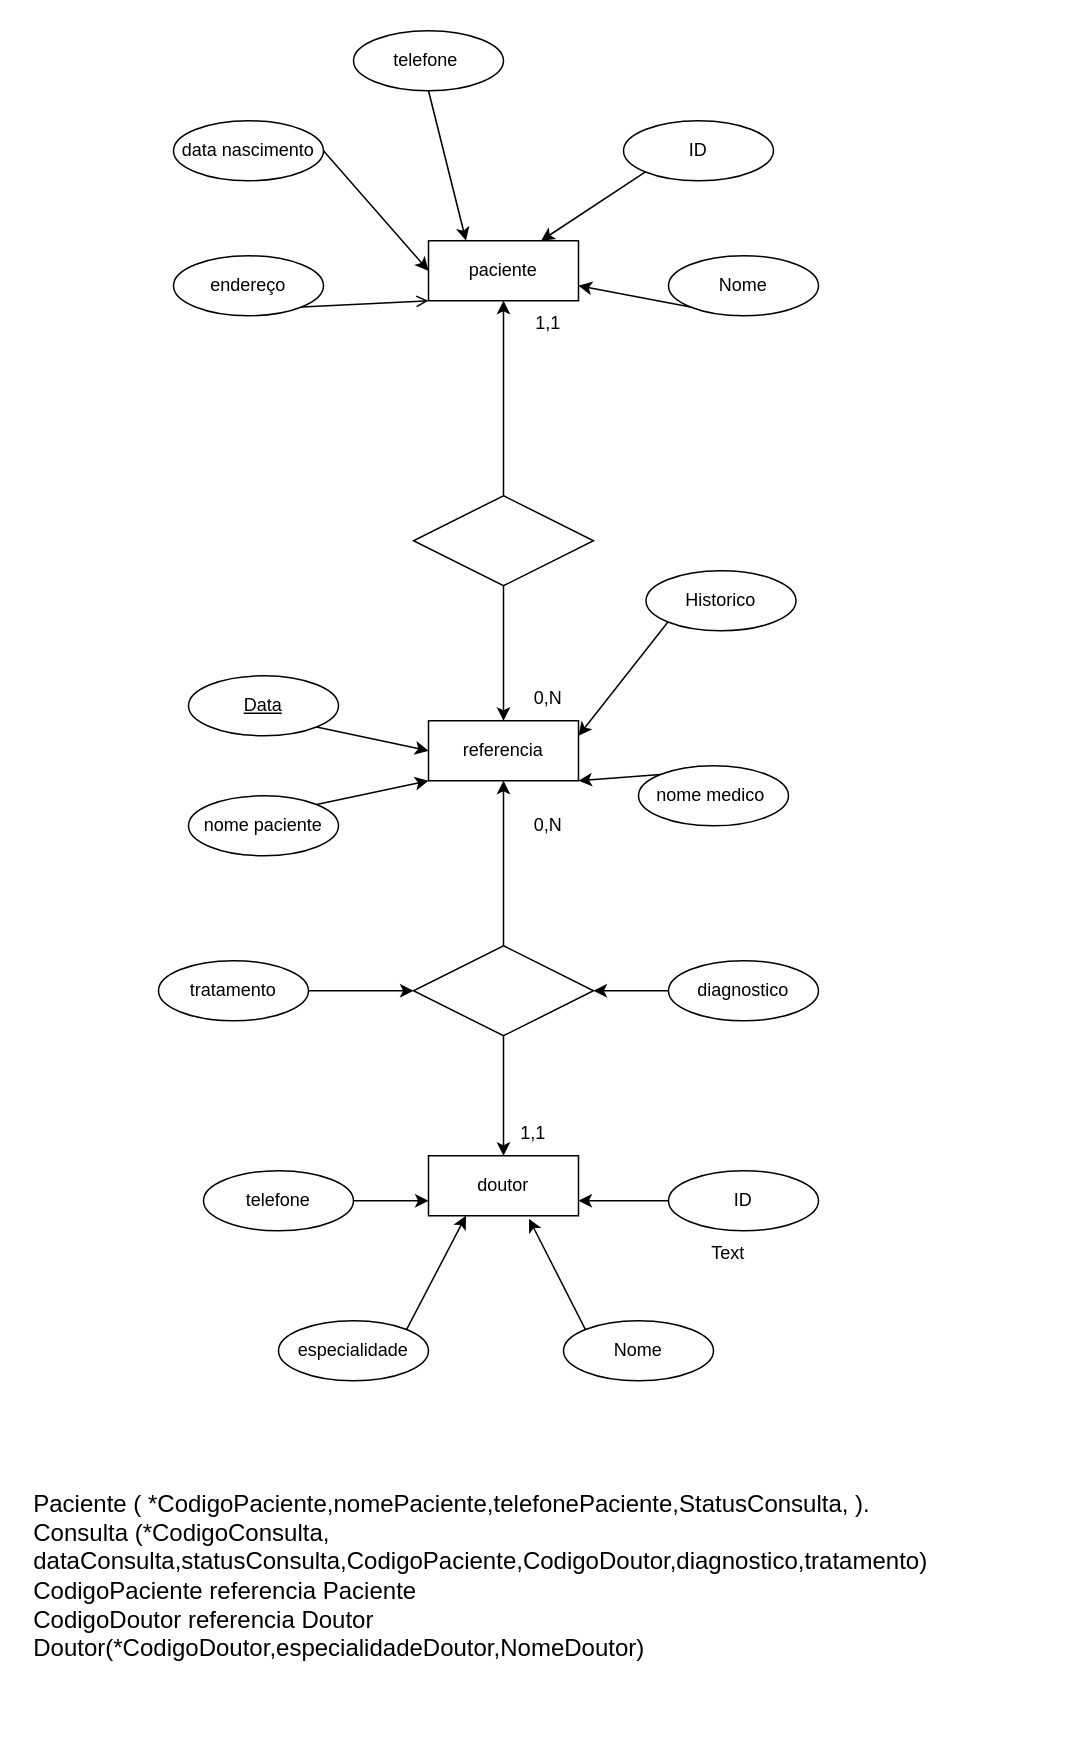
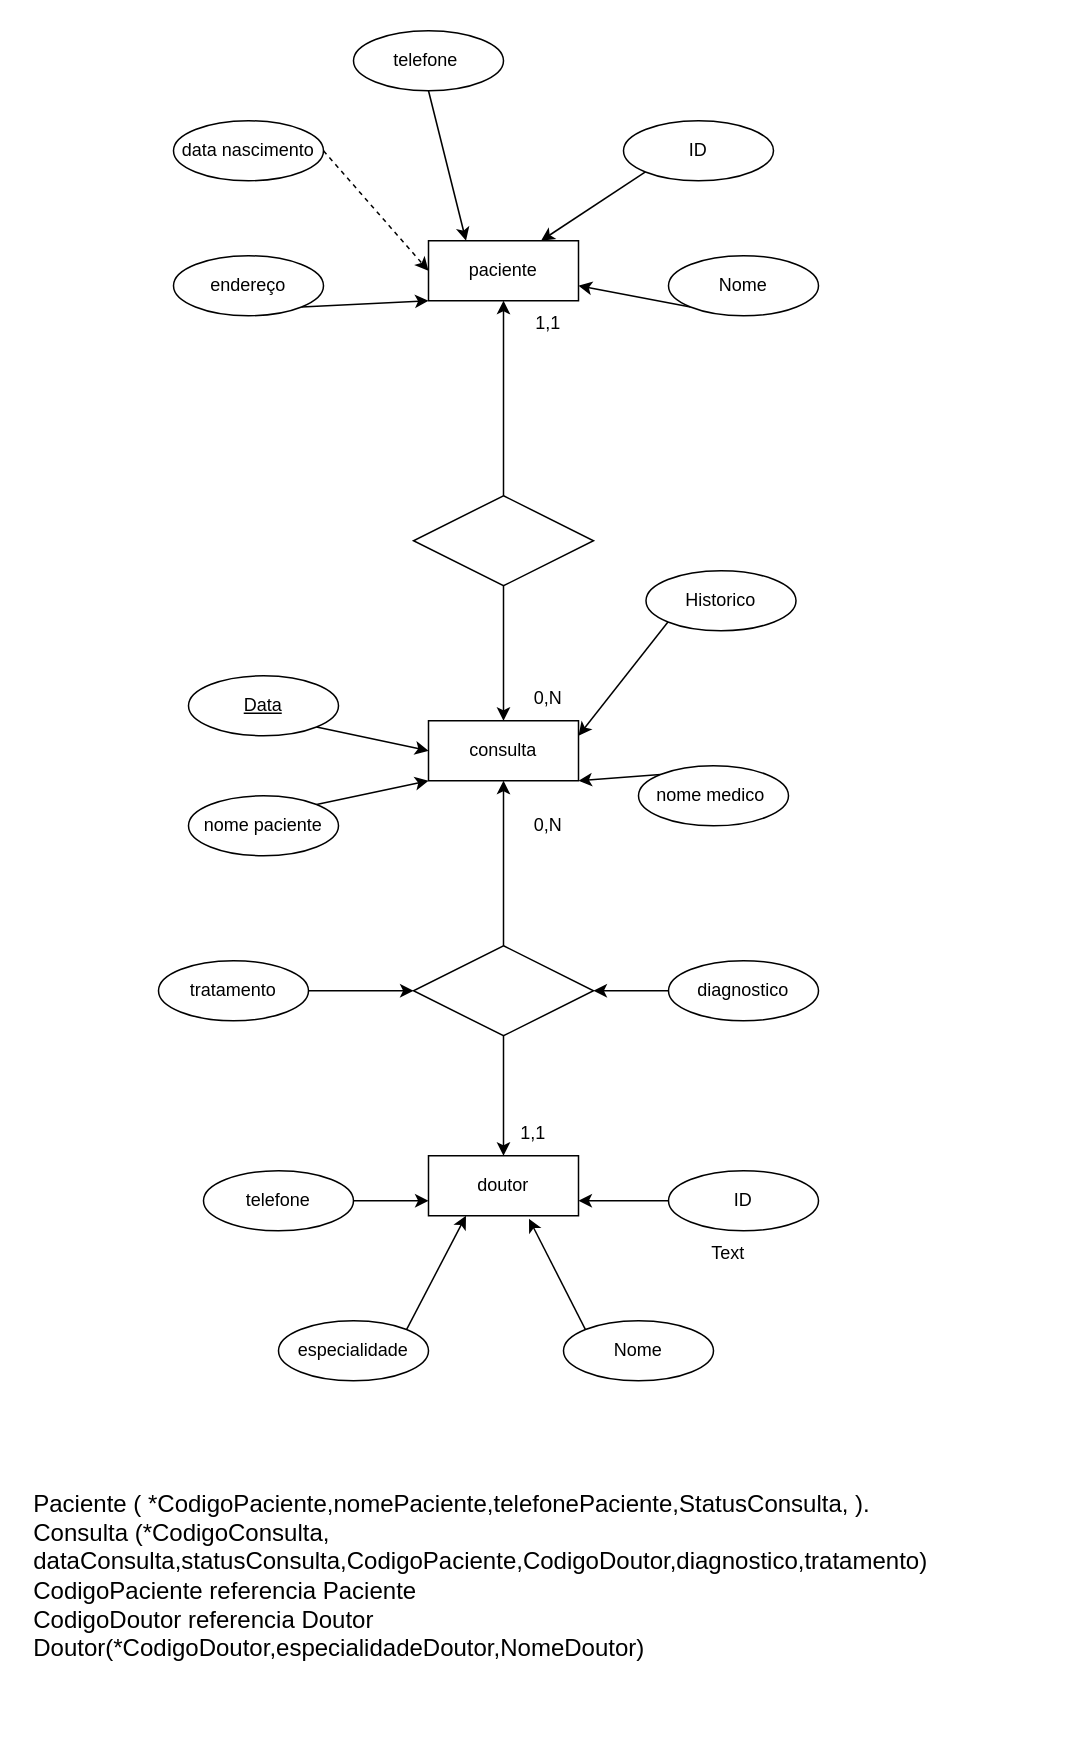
(373, 208) -> (373, 208)
(419, 301) -> (417, 301)
(503, 751) -> (503, 751)
